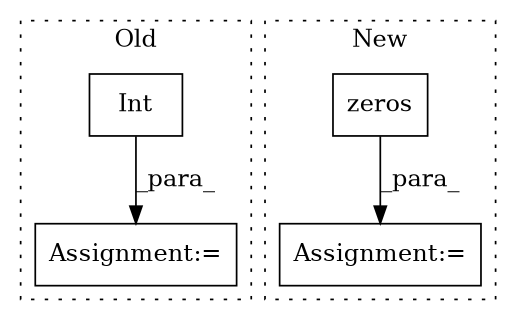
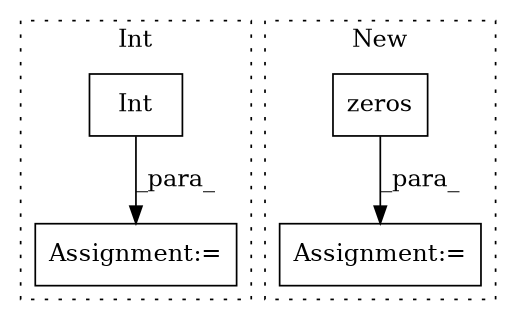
(136, 40) -> (136, 40)
